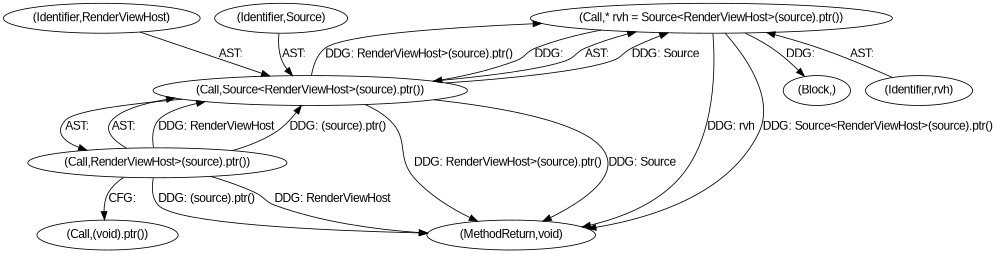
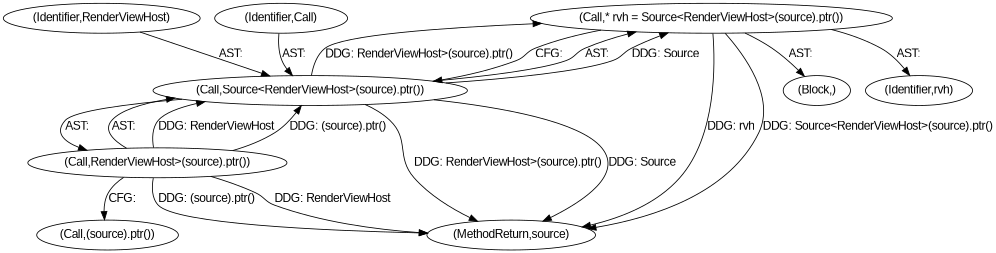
(281, 18) -> (281, 18)
(551, 54) -> (551, 54)
(802, 54) -> (802, 54)
(835, 54) -> (871, 43)
(108, 235) -> (108, 235)
(511, 235) -> (511, 235)
